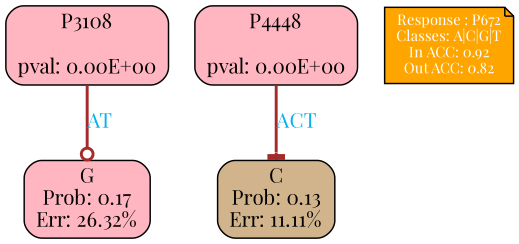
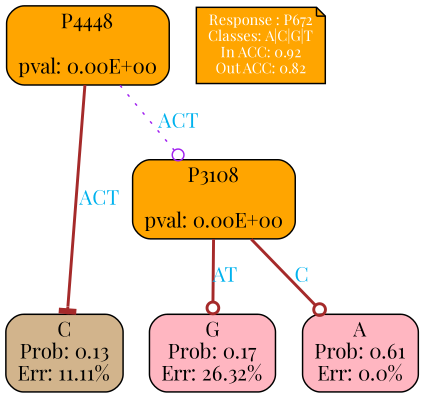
(87, 45) -> (214, 199)
(276, 45) -> (88, 45)
none -> (147, 118)
none -> (360, 353)
